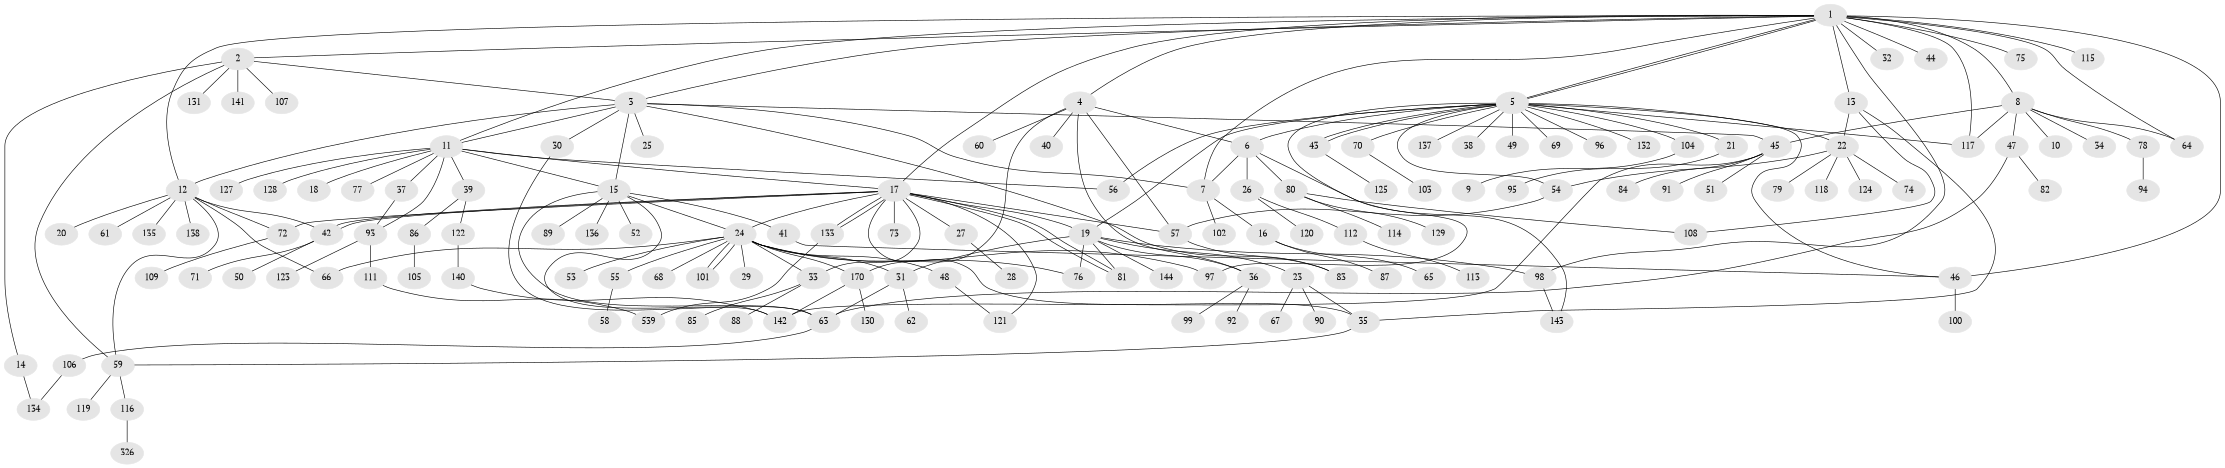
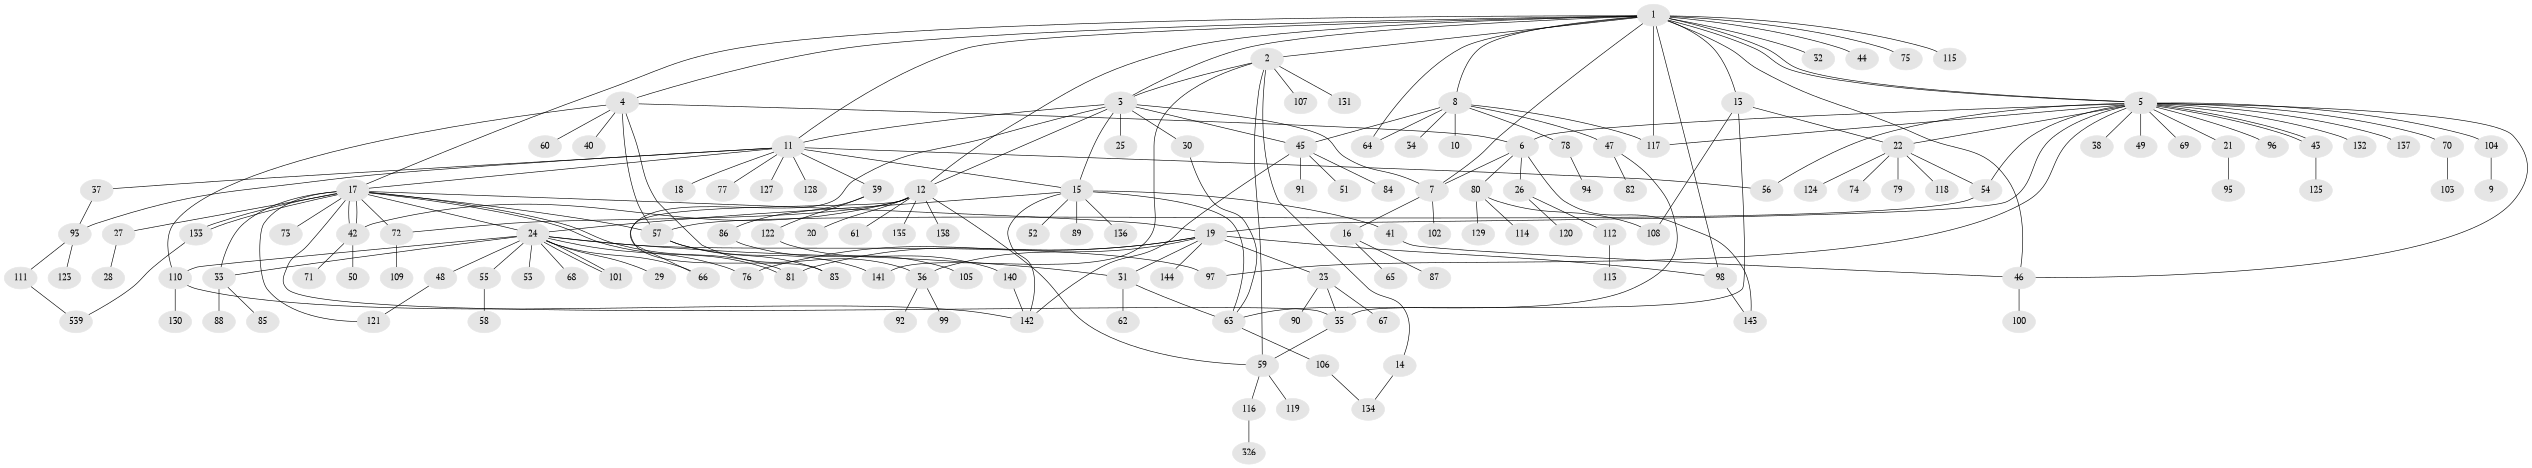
none -> (768, 255)
(857, 278) -> (175, 278)
